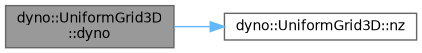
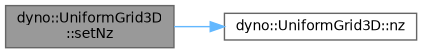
(90, 27) -> (90, 27)
